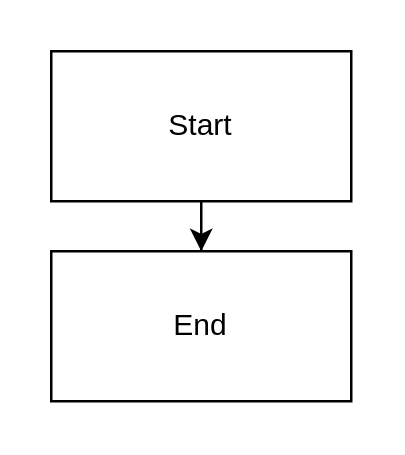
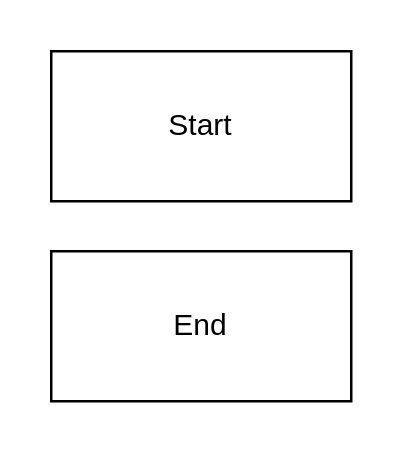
(201, 234) -> none
